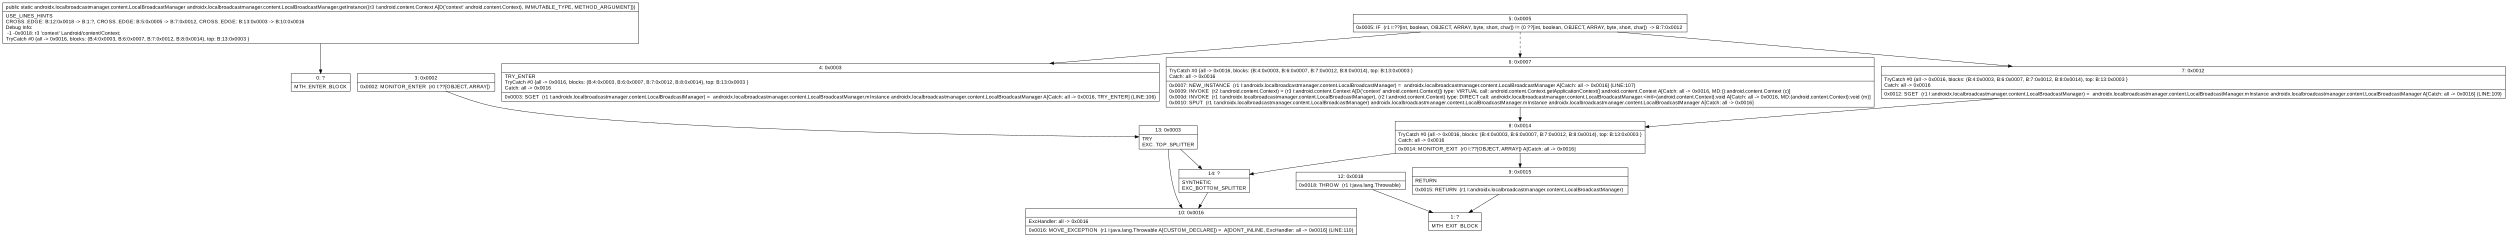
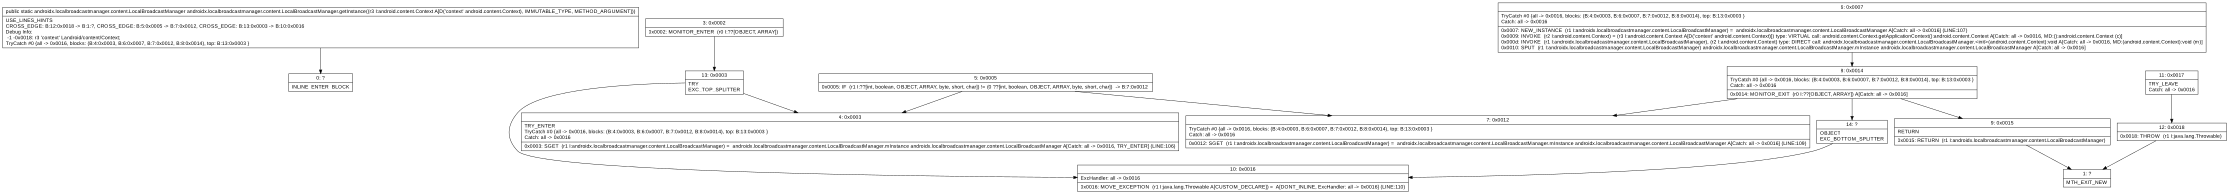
(1520, 43) -> none
none -> (2172, 83)
(321, 87) -> (321, 87)
(1824, 113) -> (1677, 107)
(1190, 158) -> (769, 103)
(1197, 182) -> (1830, 133)
(1455, 226) -> (2087, 182)
